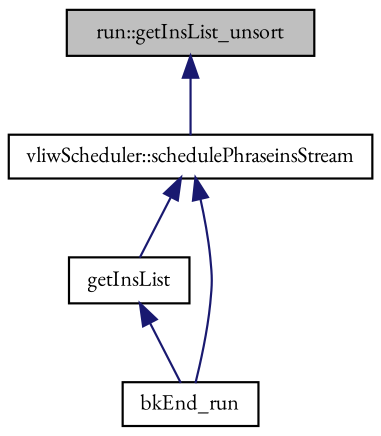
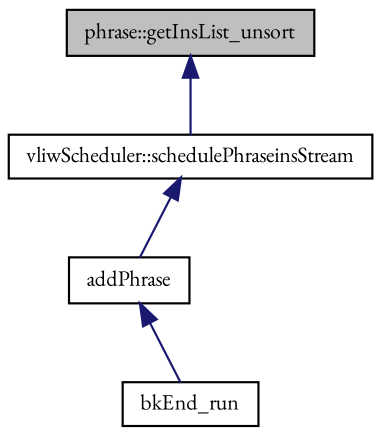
(191, 33) -> (191, 33)
(129, 280) -> (129, 280)
(211, 291) -> none
